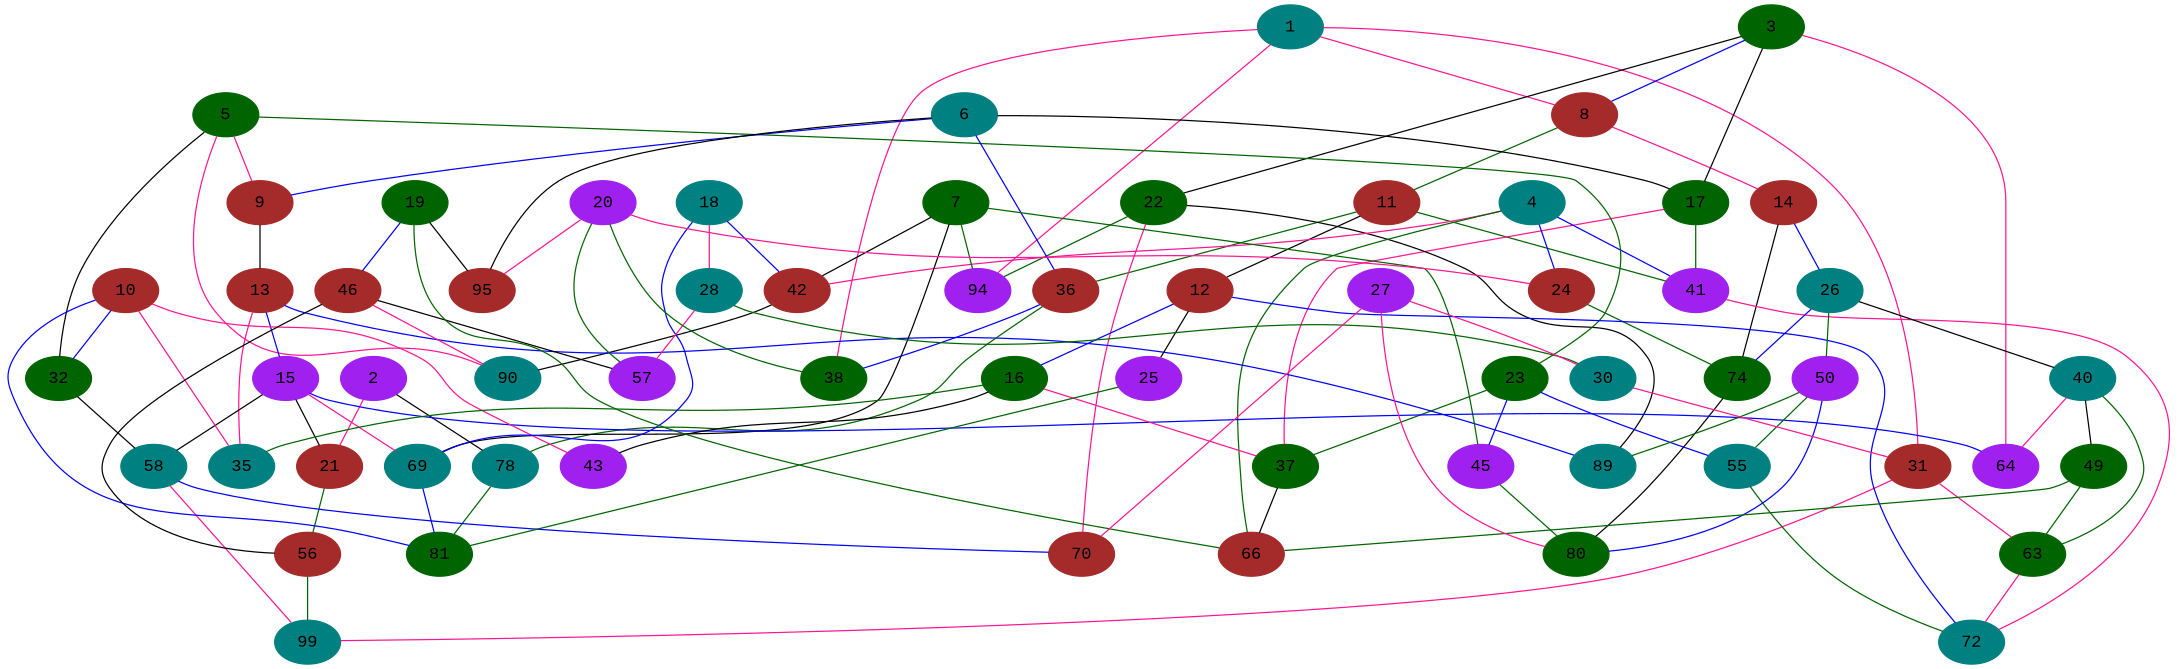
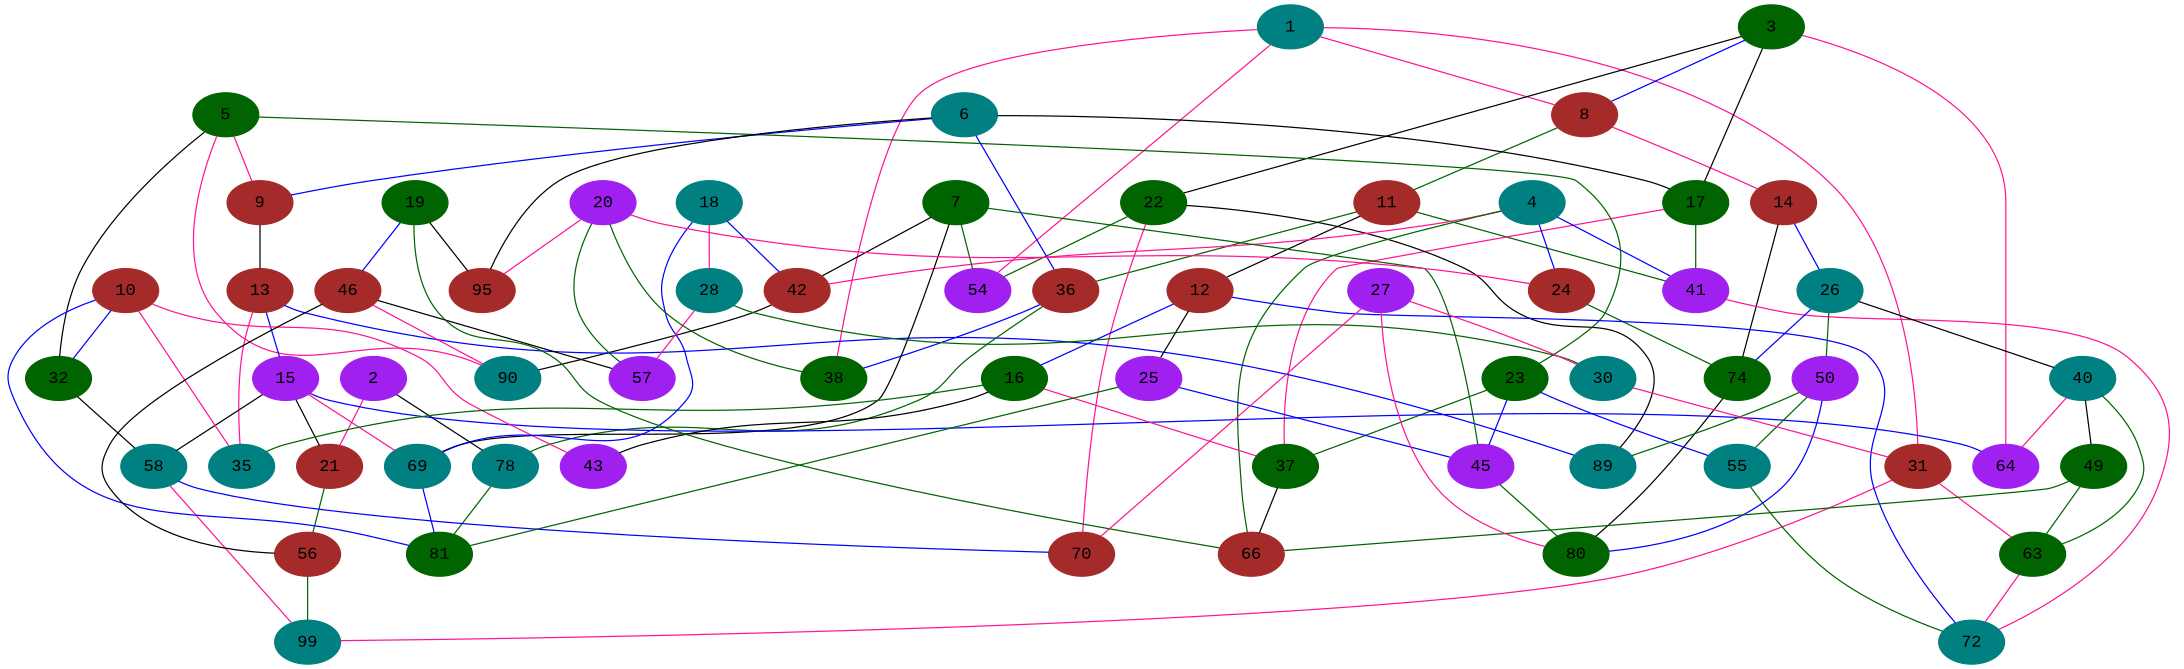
(978, 291) -> (978, 291)
none -> (1328, 426)
